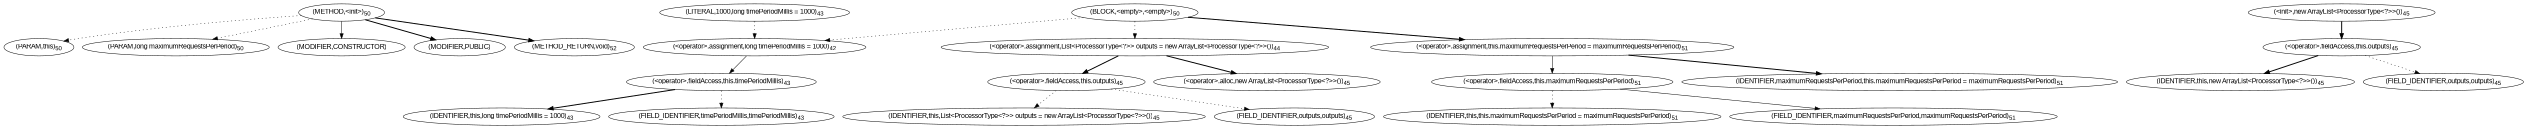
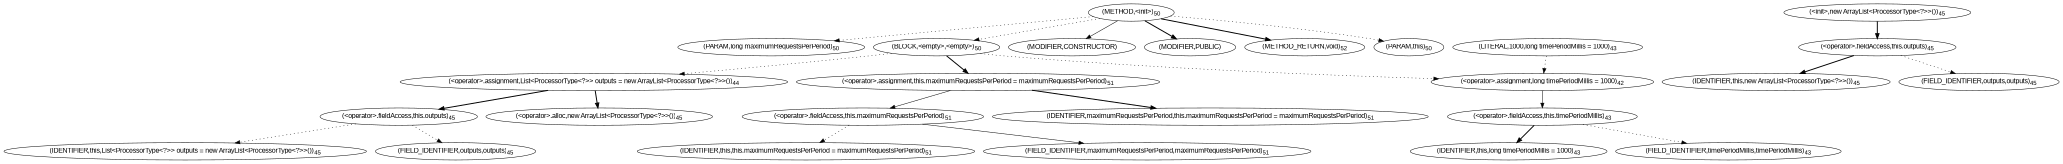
none -> (1039, 29)
